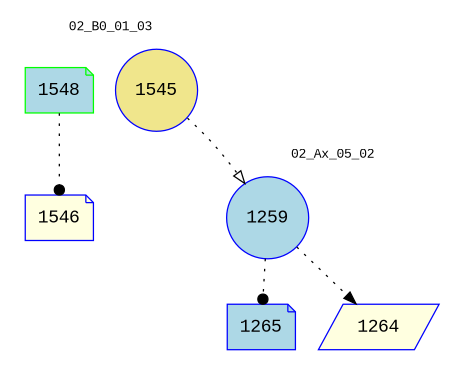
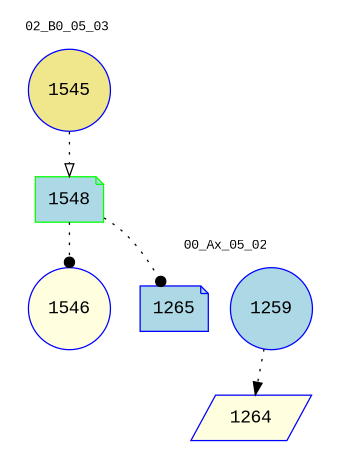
(111, 27) -> (68, 27)
(333, 155) -> (226, 246)
(226, 159) -> (69, 148)
(59, 218) -> (69, 309)
(264, 276) -> (139, 249)
